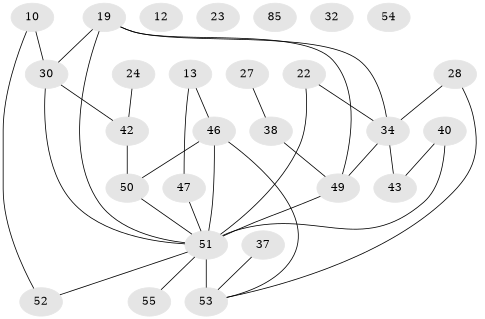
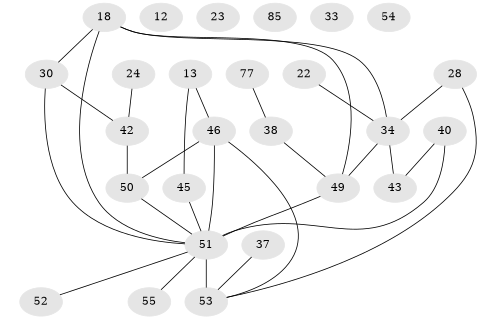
(32, 17) -> none
(104, 17) -> (104, 17)
(332, 17) -> (332, 17)
(247, 74) -> (247, 74)
(284, 172) -> none
(184, 188) -> (184, 188)
